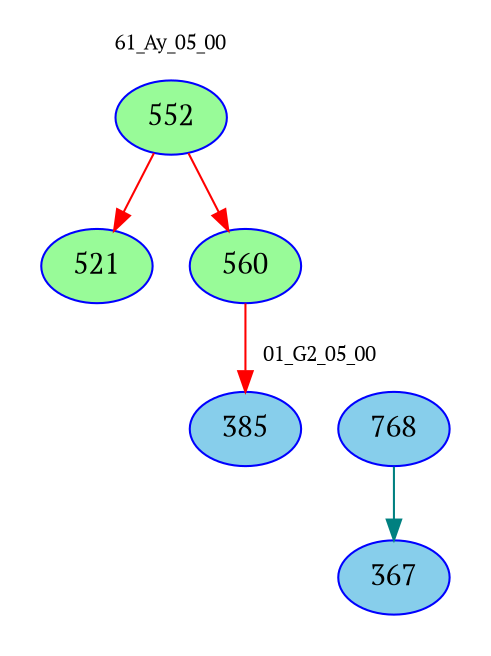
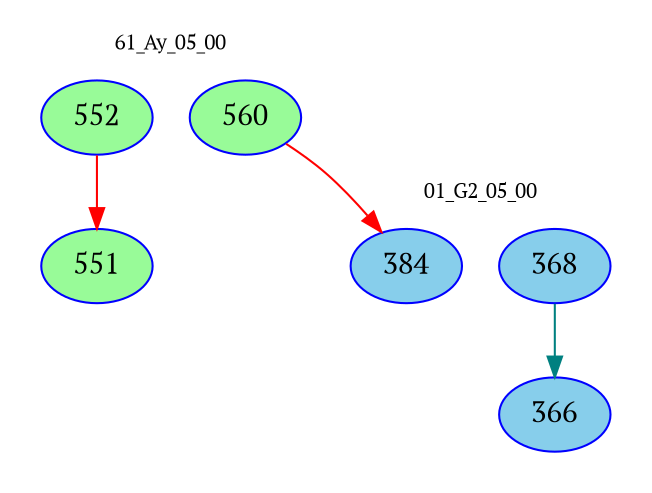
(204, 183) -> none
(97, 266) -> (97, 266)
(245, 429) -> (406, 266)
(394, 429) -> (555, 266)
(394, 578) -> (555, 415)
